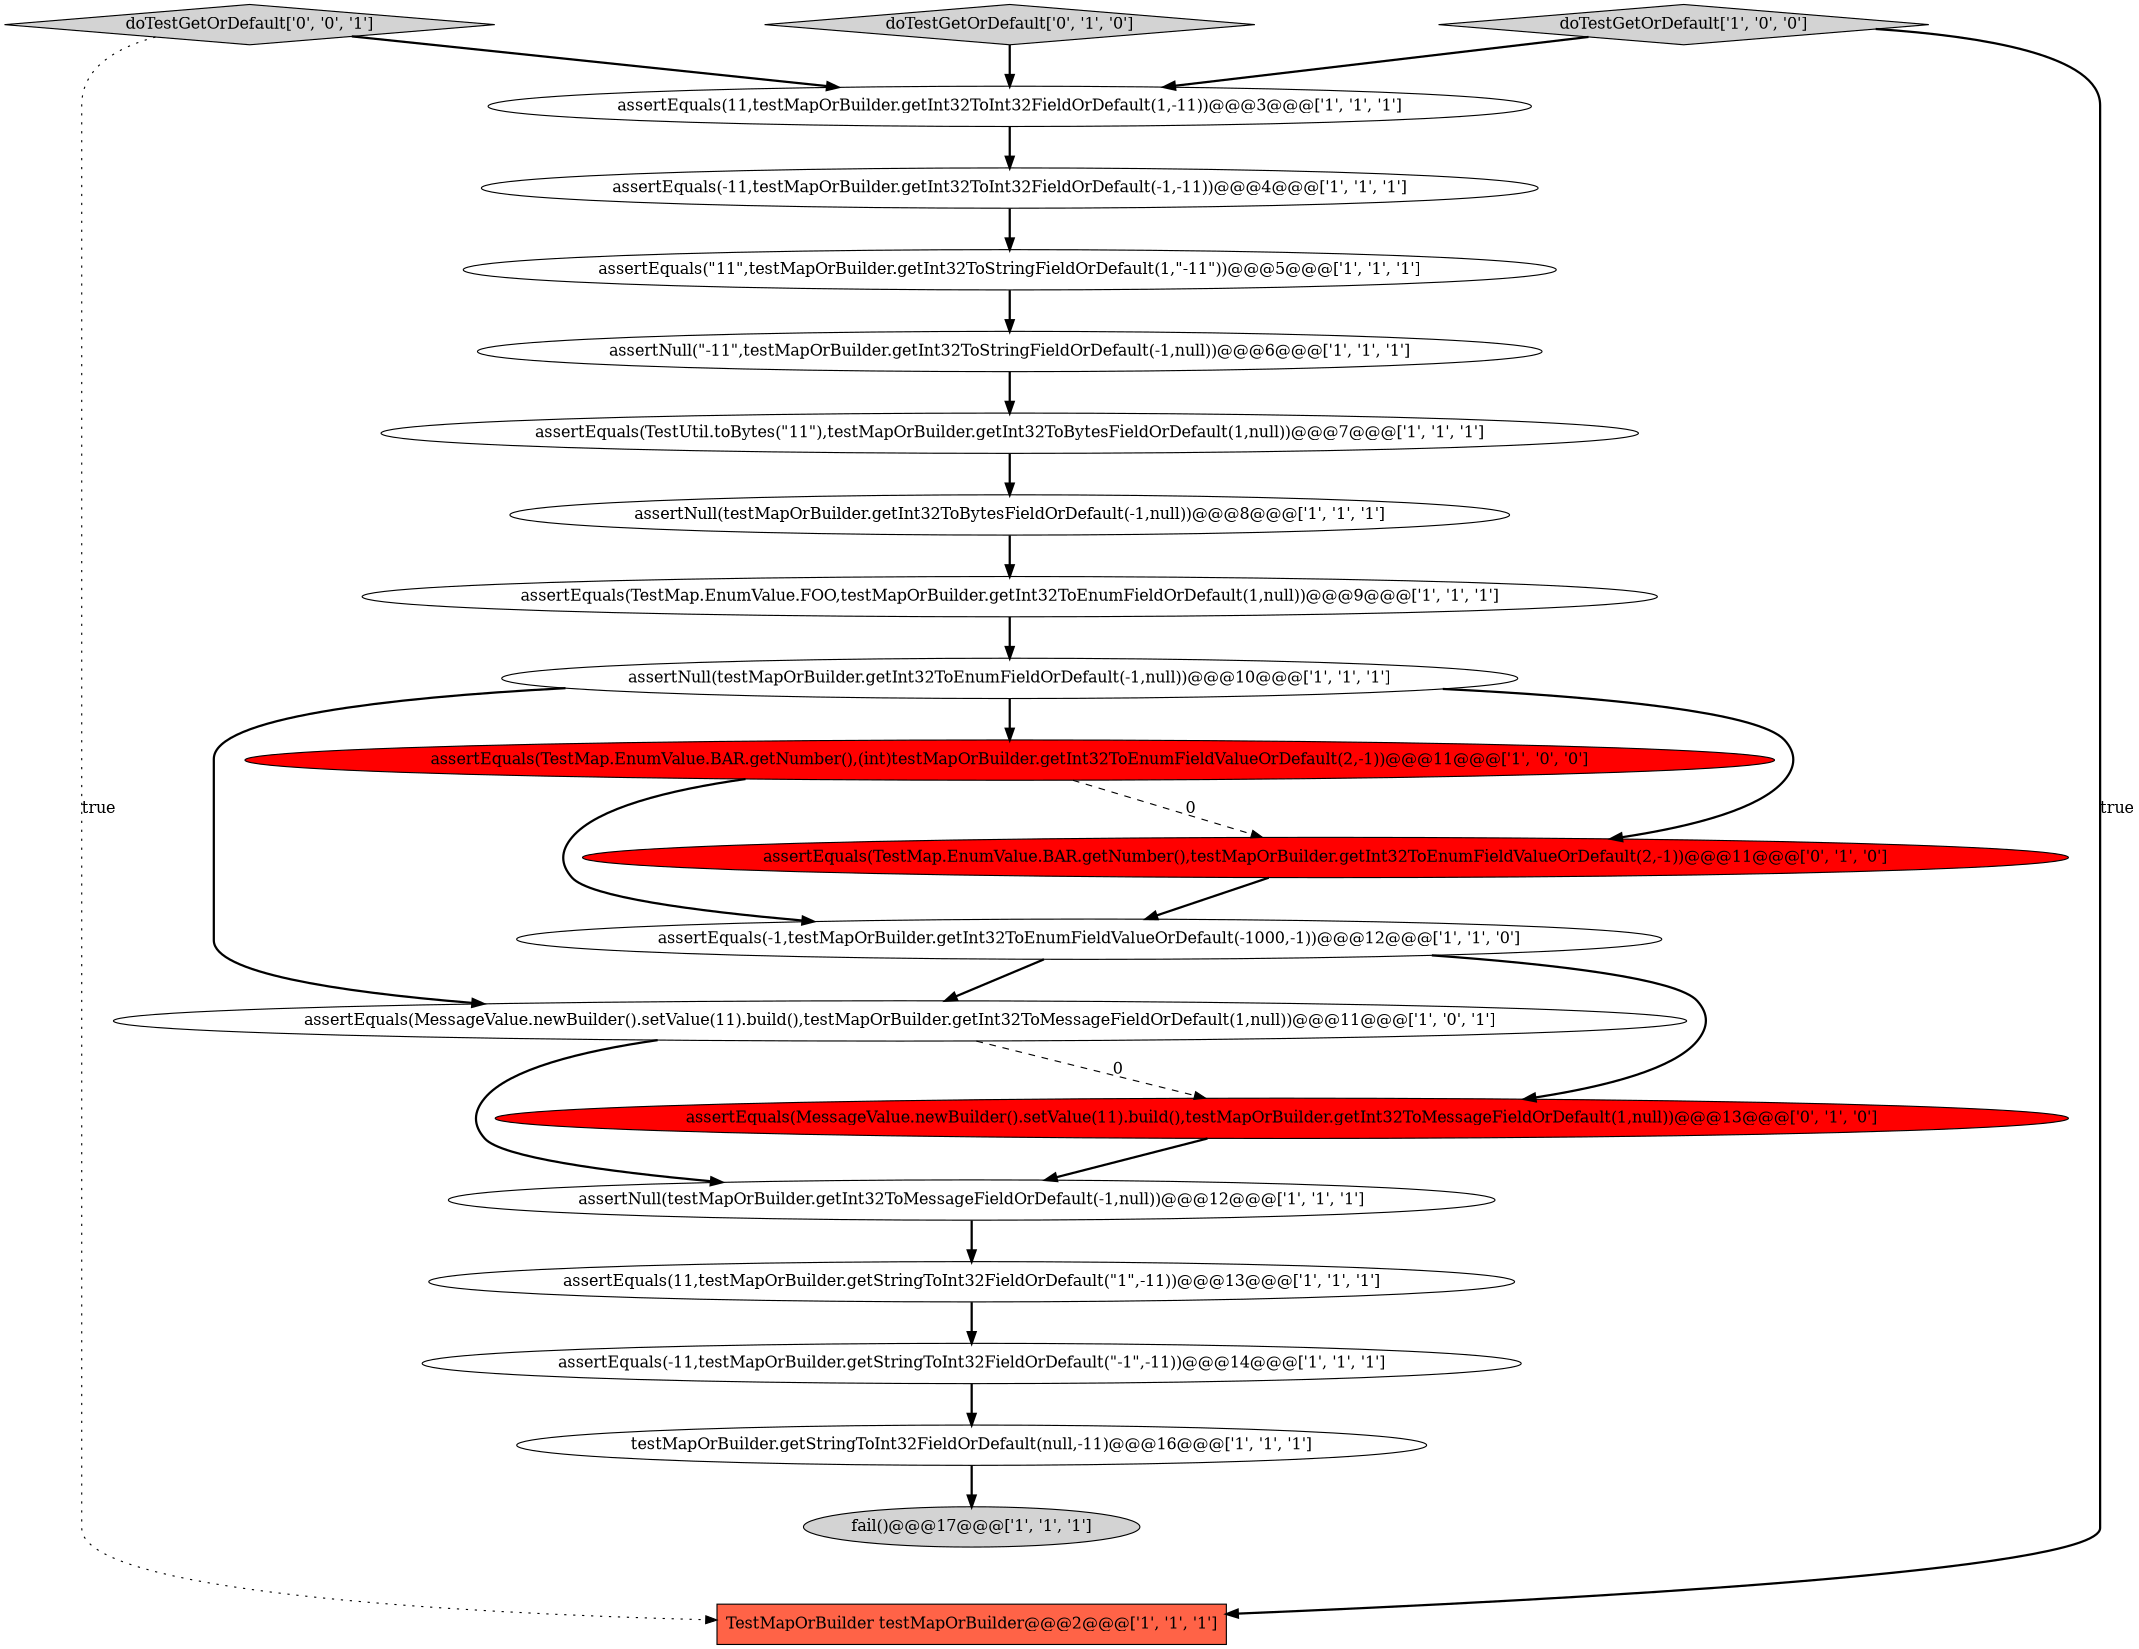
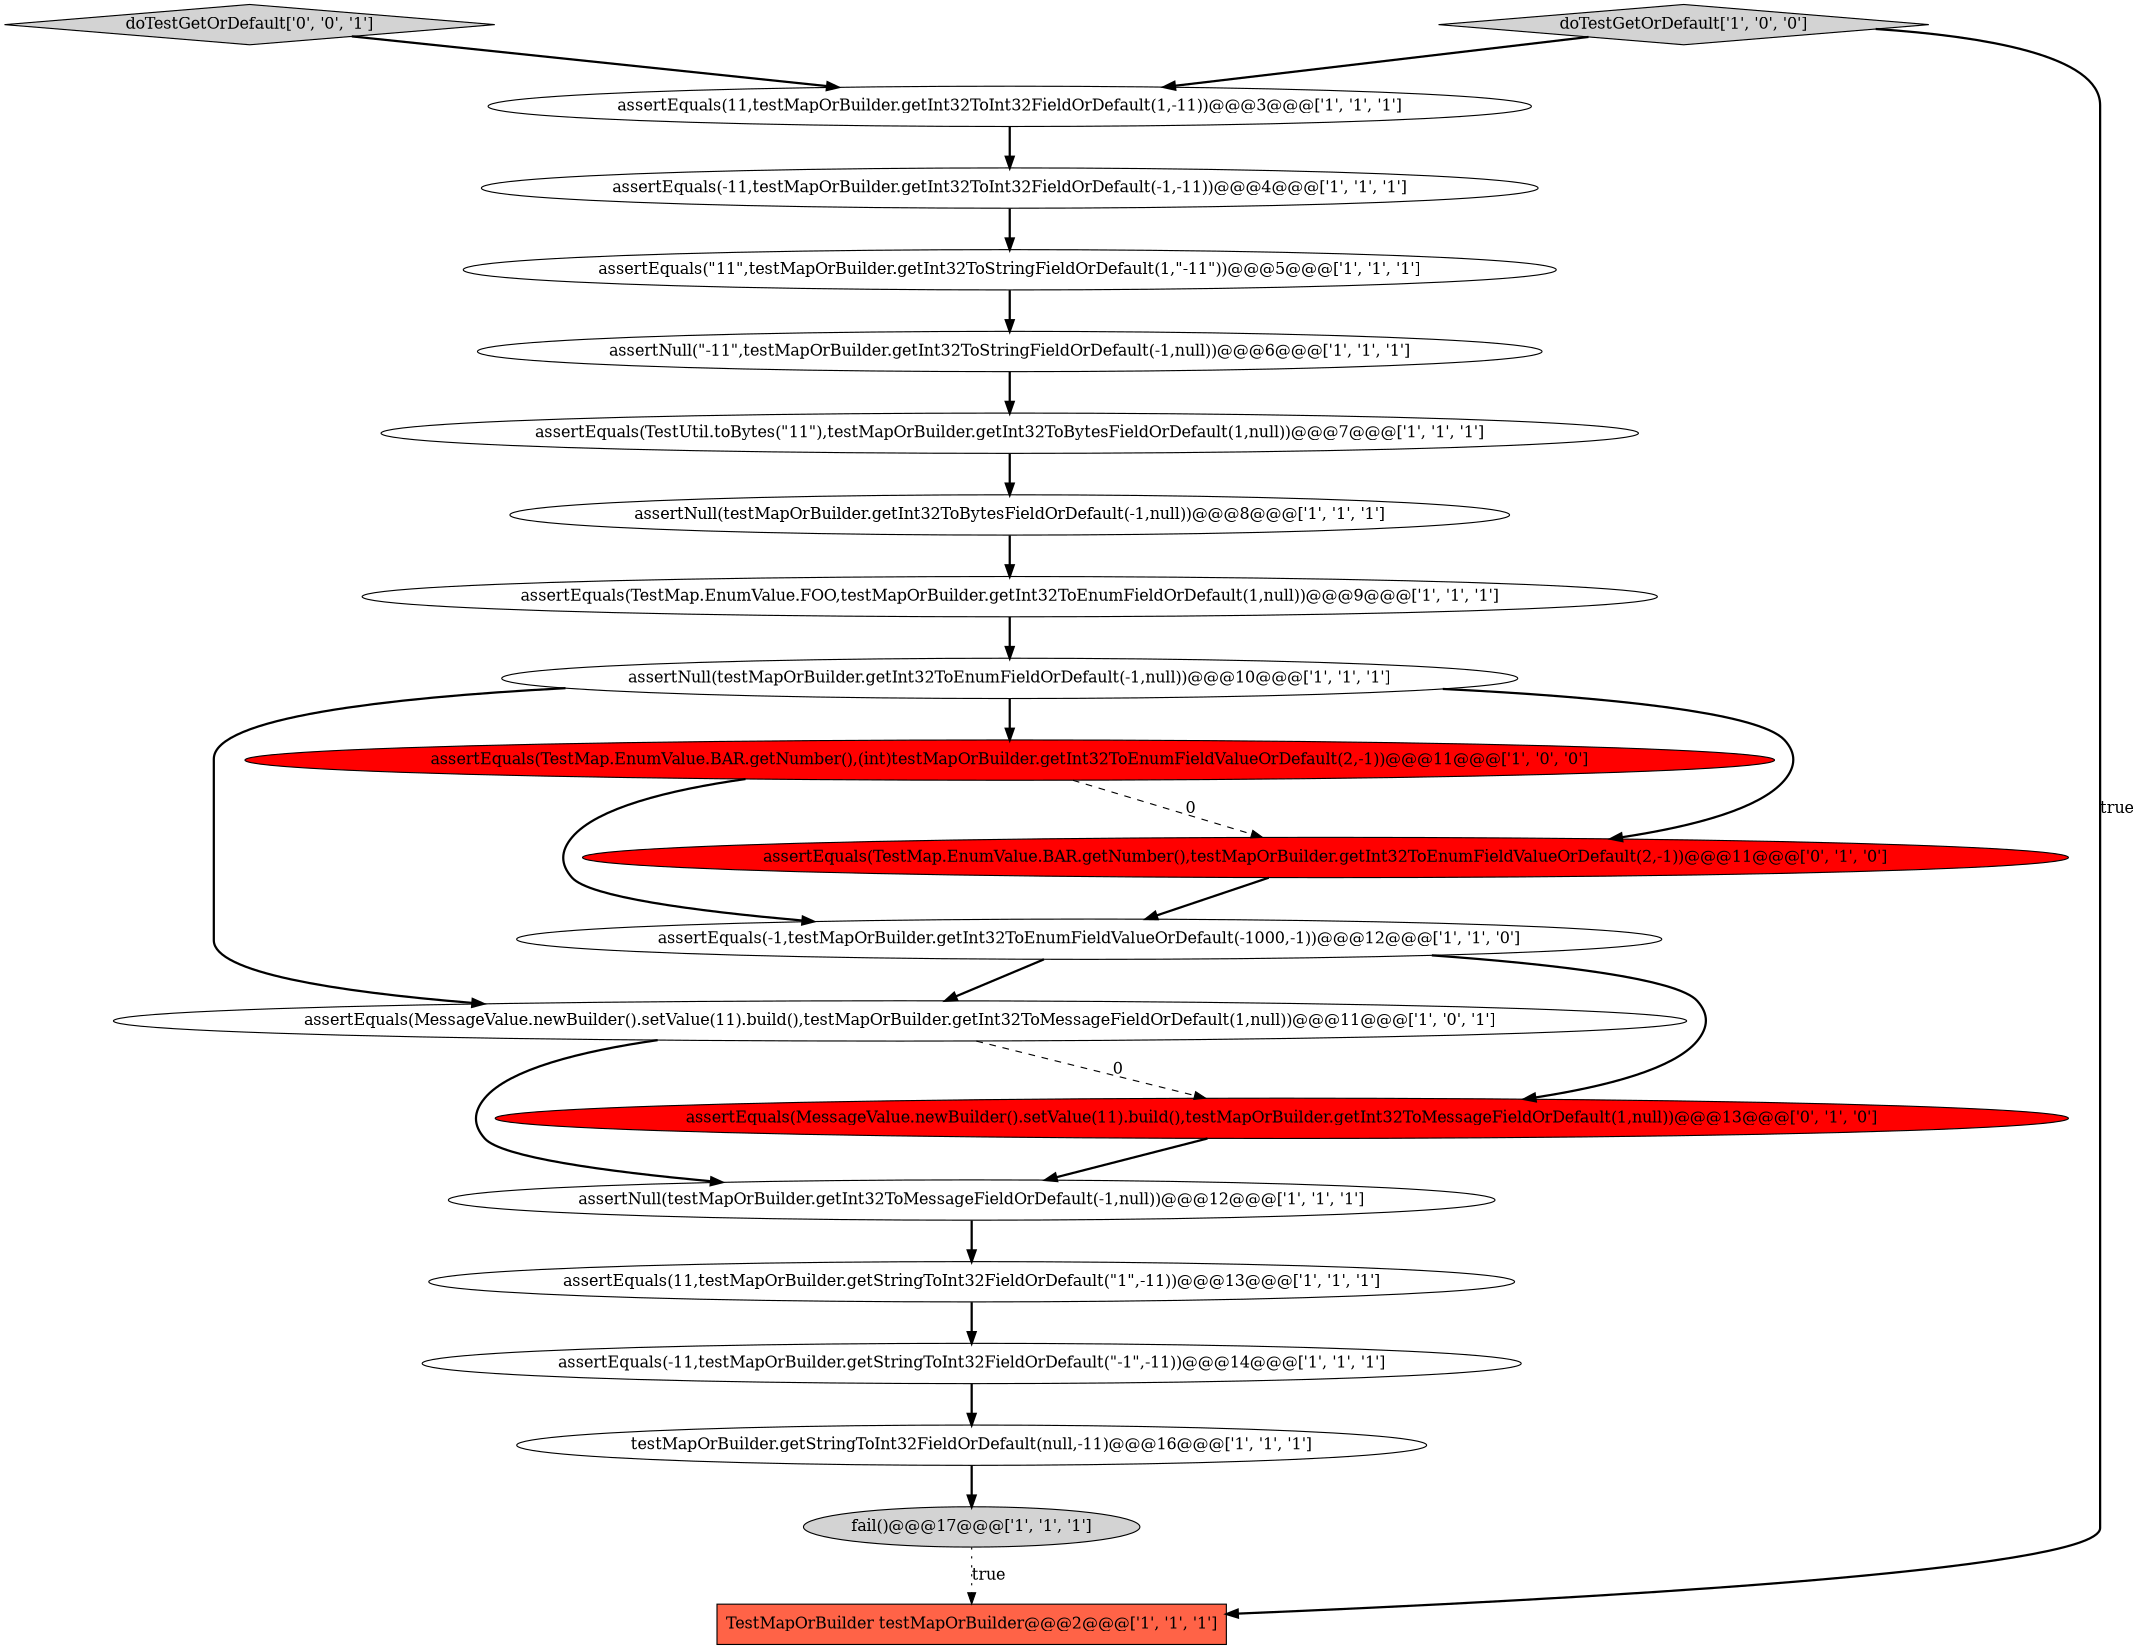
(1010, 25) -> none
(82, 1083) -> (972, 1570)
